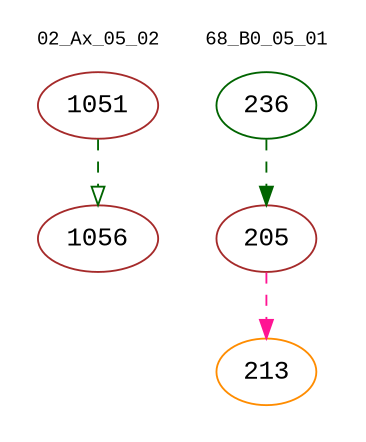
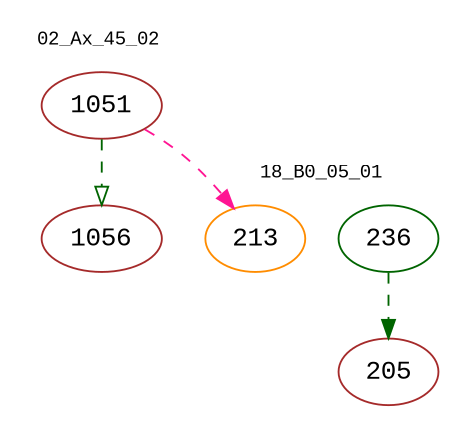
(99, 40) -> (99, 40)
(267, 40) -> (322, 173)
(266, 296) -> (203, 173)
